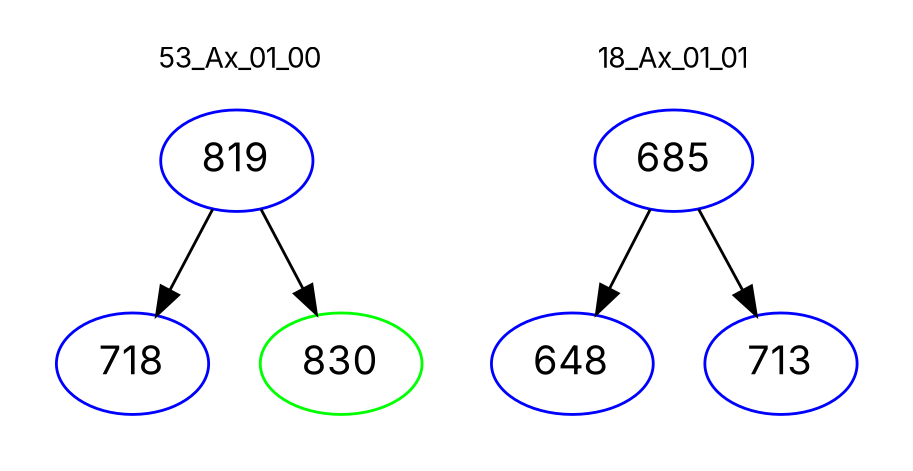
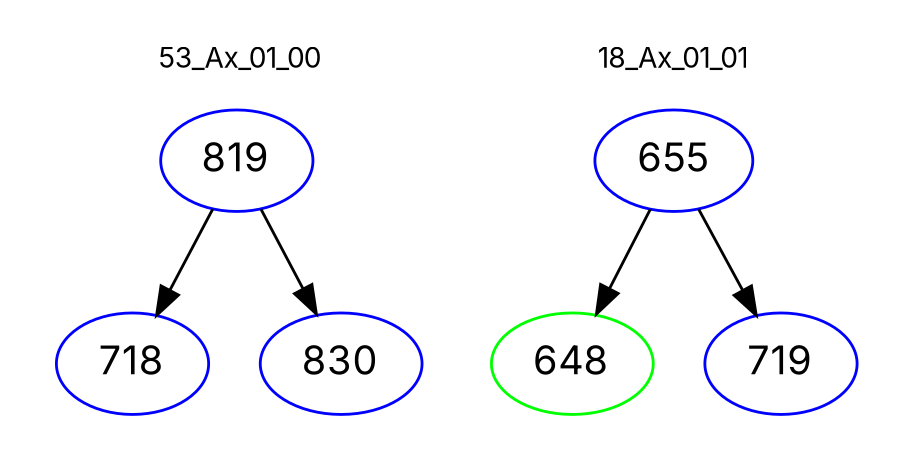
(674, 161) -> (674, 161)
(341, 364) -> (341, 364)
(572, 364) -> (572, 364)
(781, 364) -> (781, 364)
